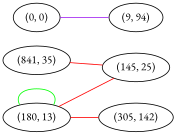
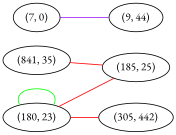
(37, 17) -> (37, 17)
(136, 17) -> (136, 17)
(136, 67) -> (136, 67)
(37, 117) -> (37, 117)
(136, 117) -> (136, 117)
